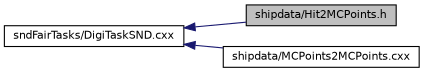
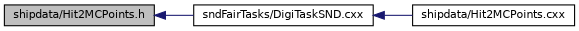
(221, 25) -> (180, 15)
(321, 57) -> (494, 15)
